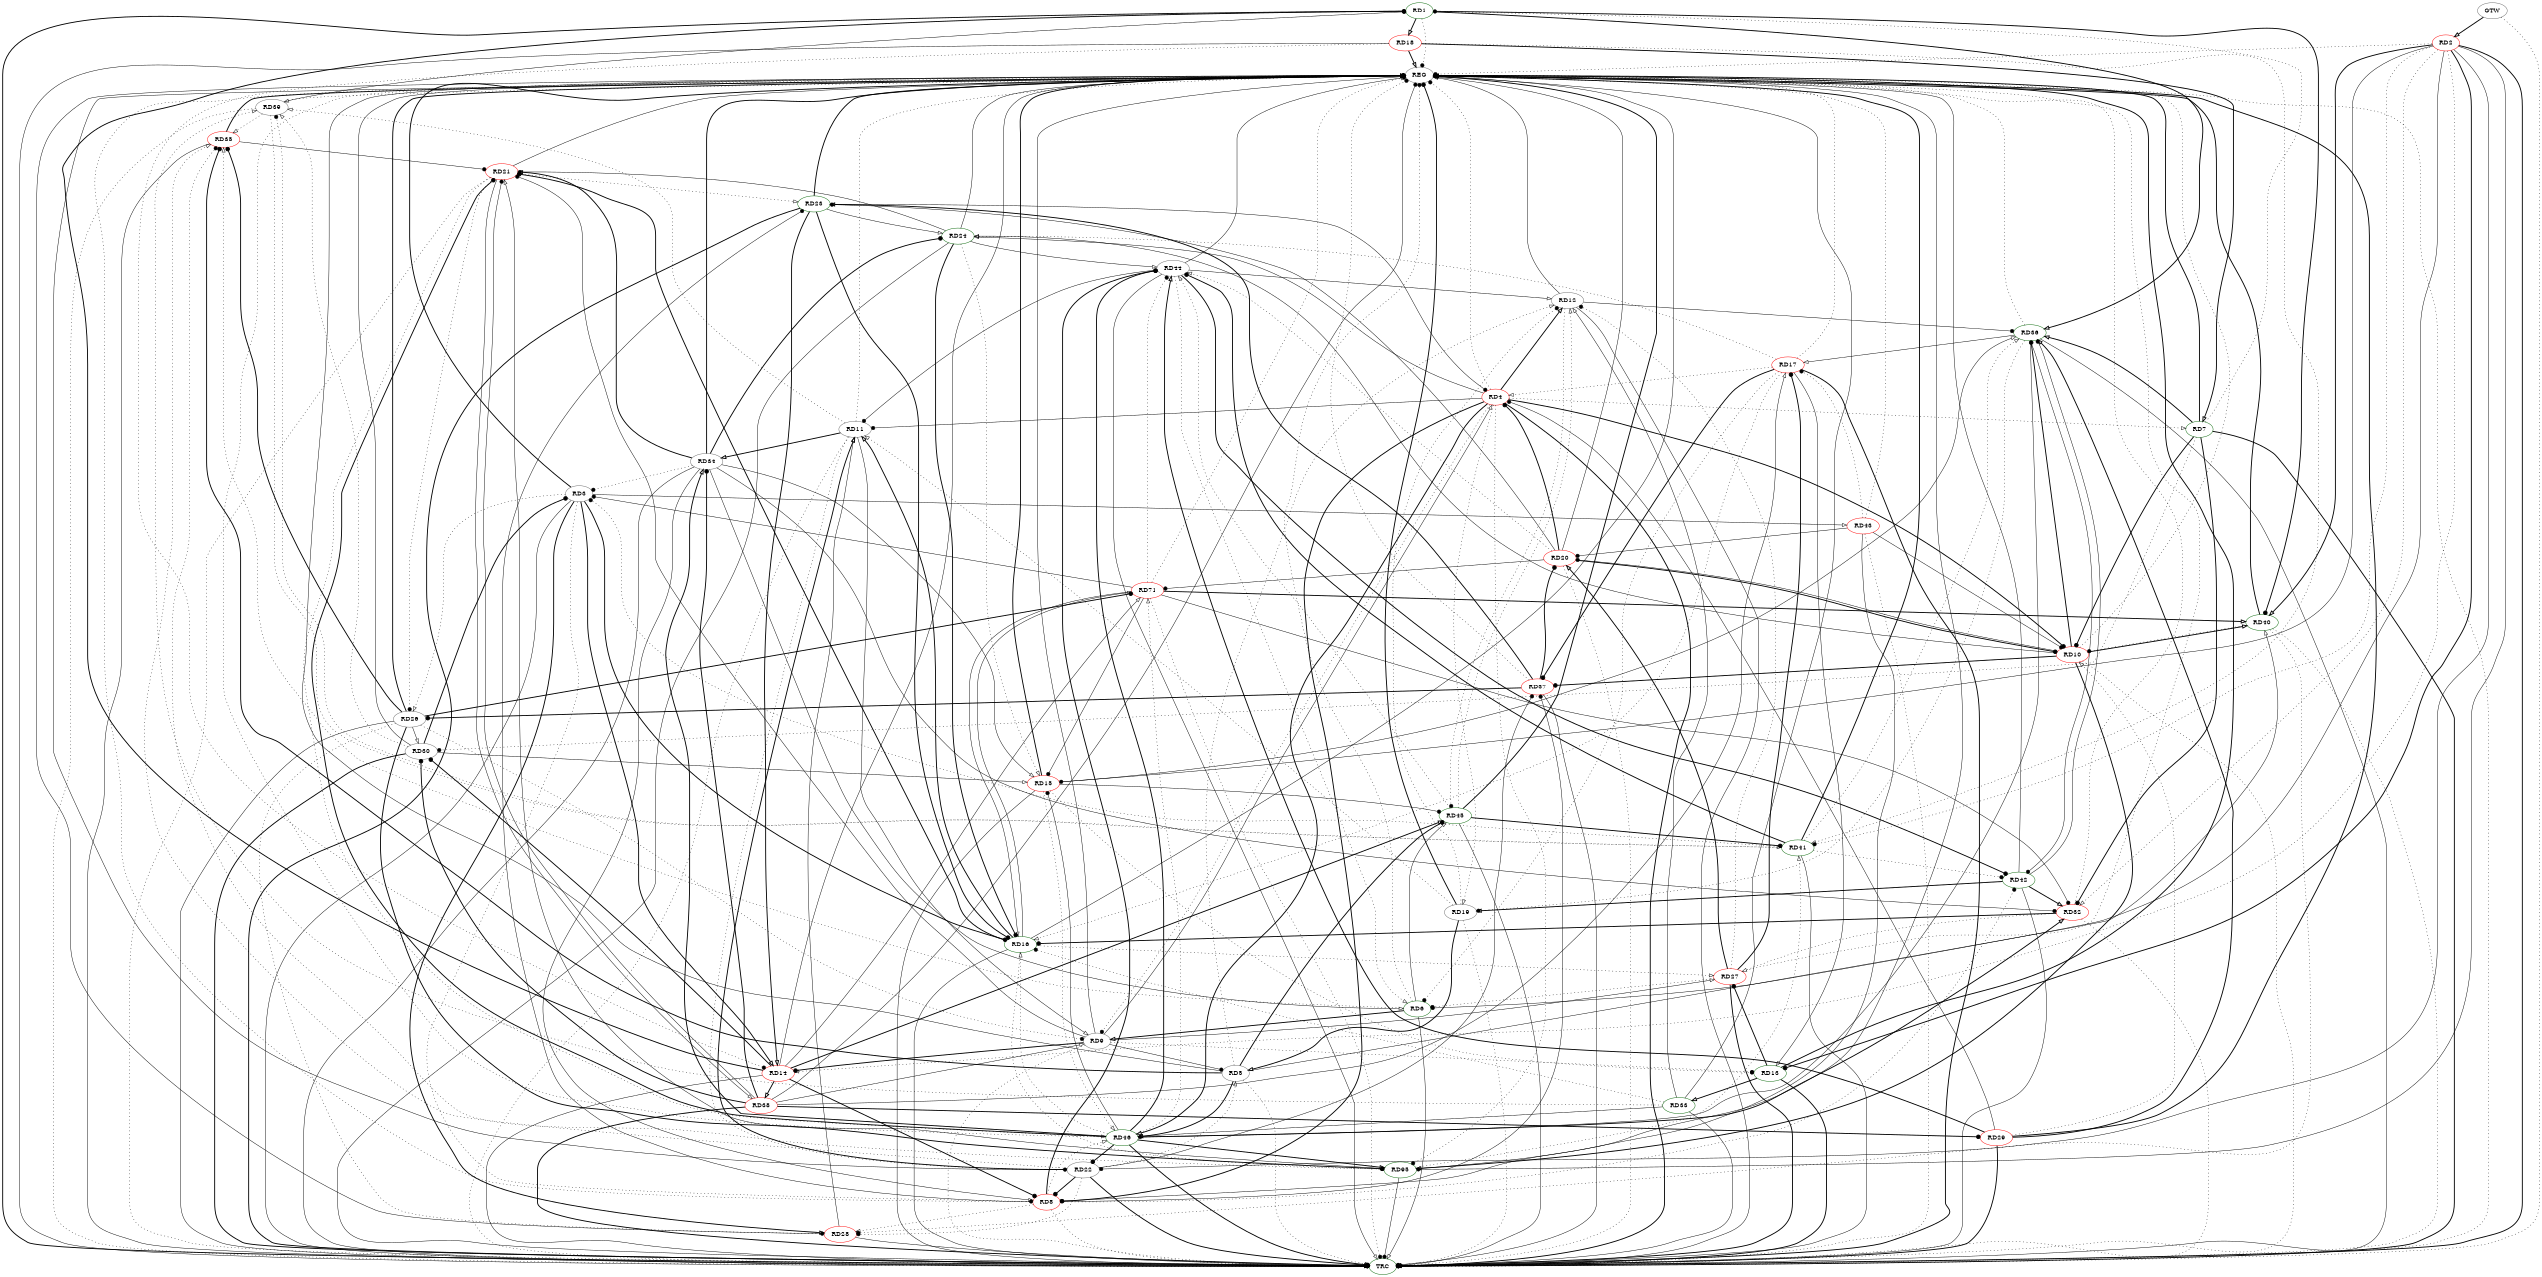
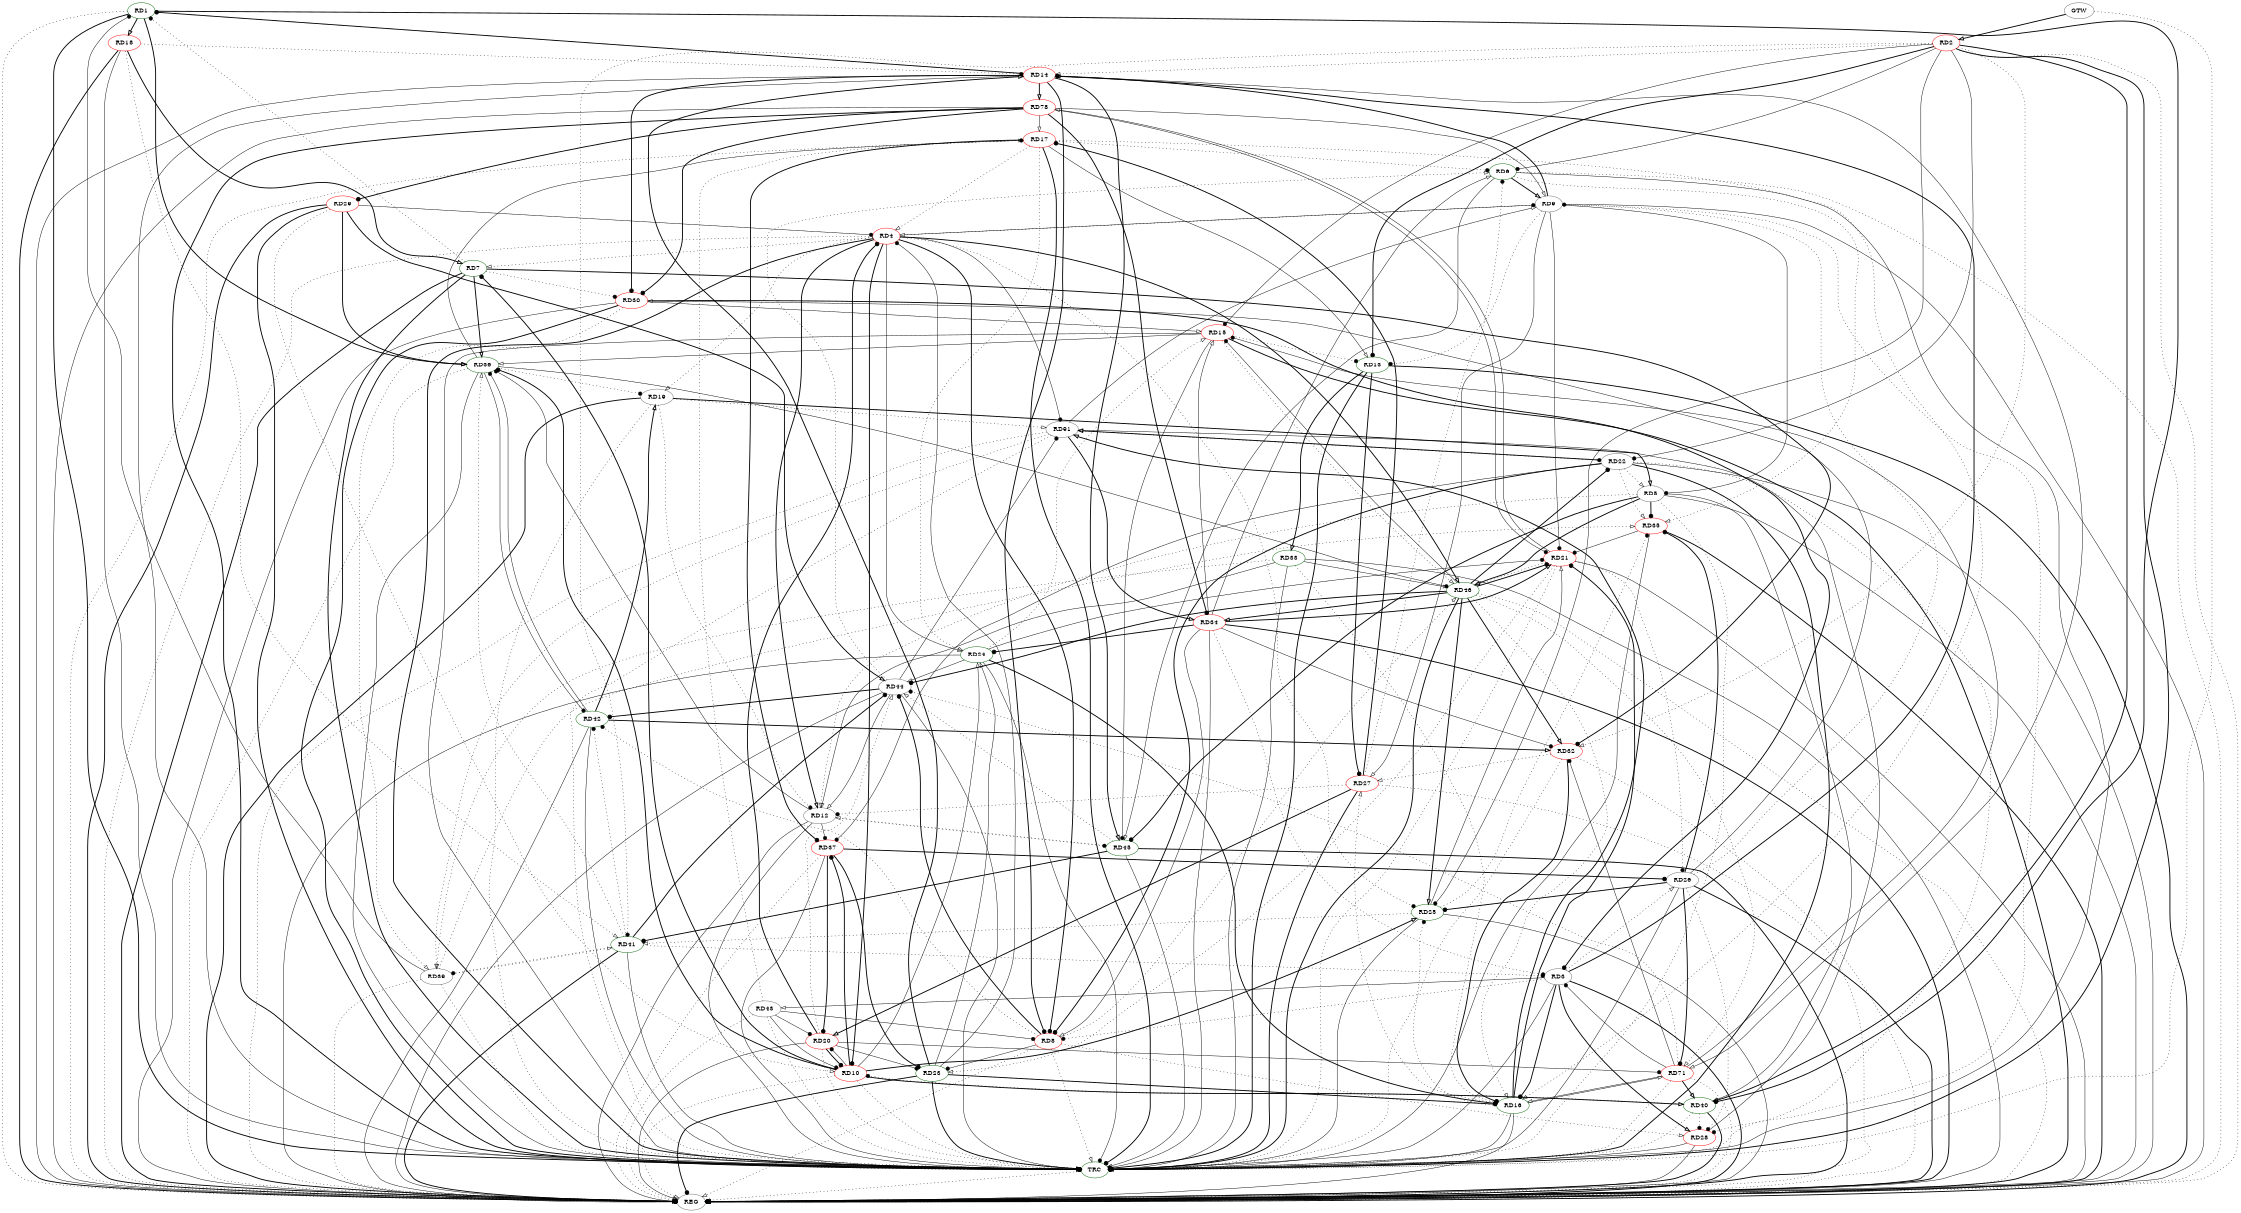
(847, 84) -> (340, 1173)
(1250, 325) -> (866, 966)
(855, 429) -> (1062, 429)
(707, 462) -> (1209, 623)
(1863, 526) -> (765, 1009)
(2129, 536) -> (649, 710)
(421, 751) -> (631, 301)
(761, 1106) -> (1039, 107)
(1488, 1150) -> (823, 830)
(1400, 1170) -> (1428, 912)
